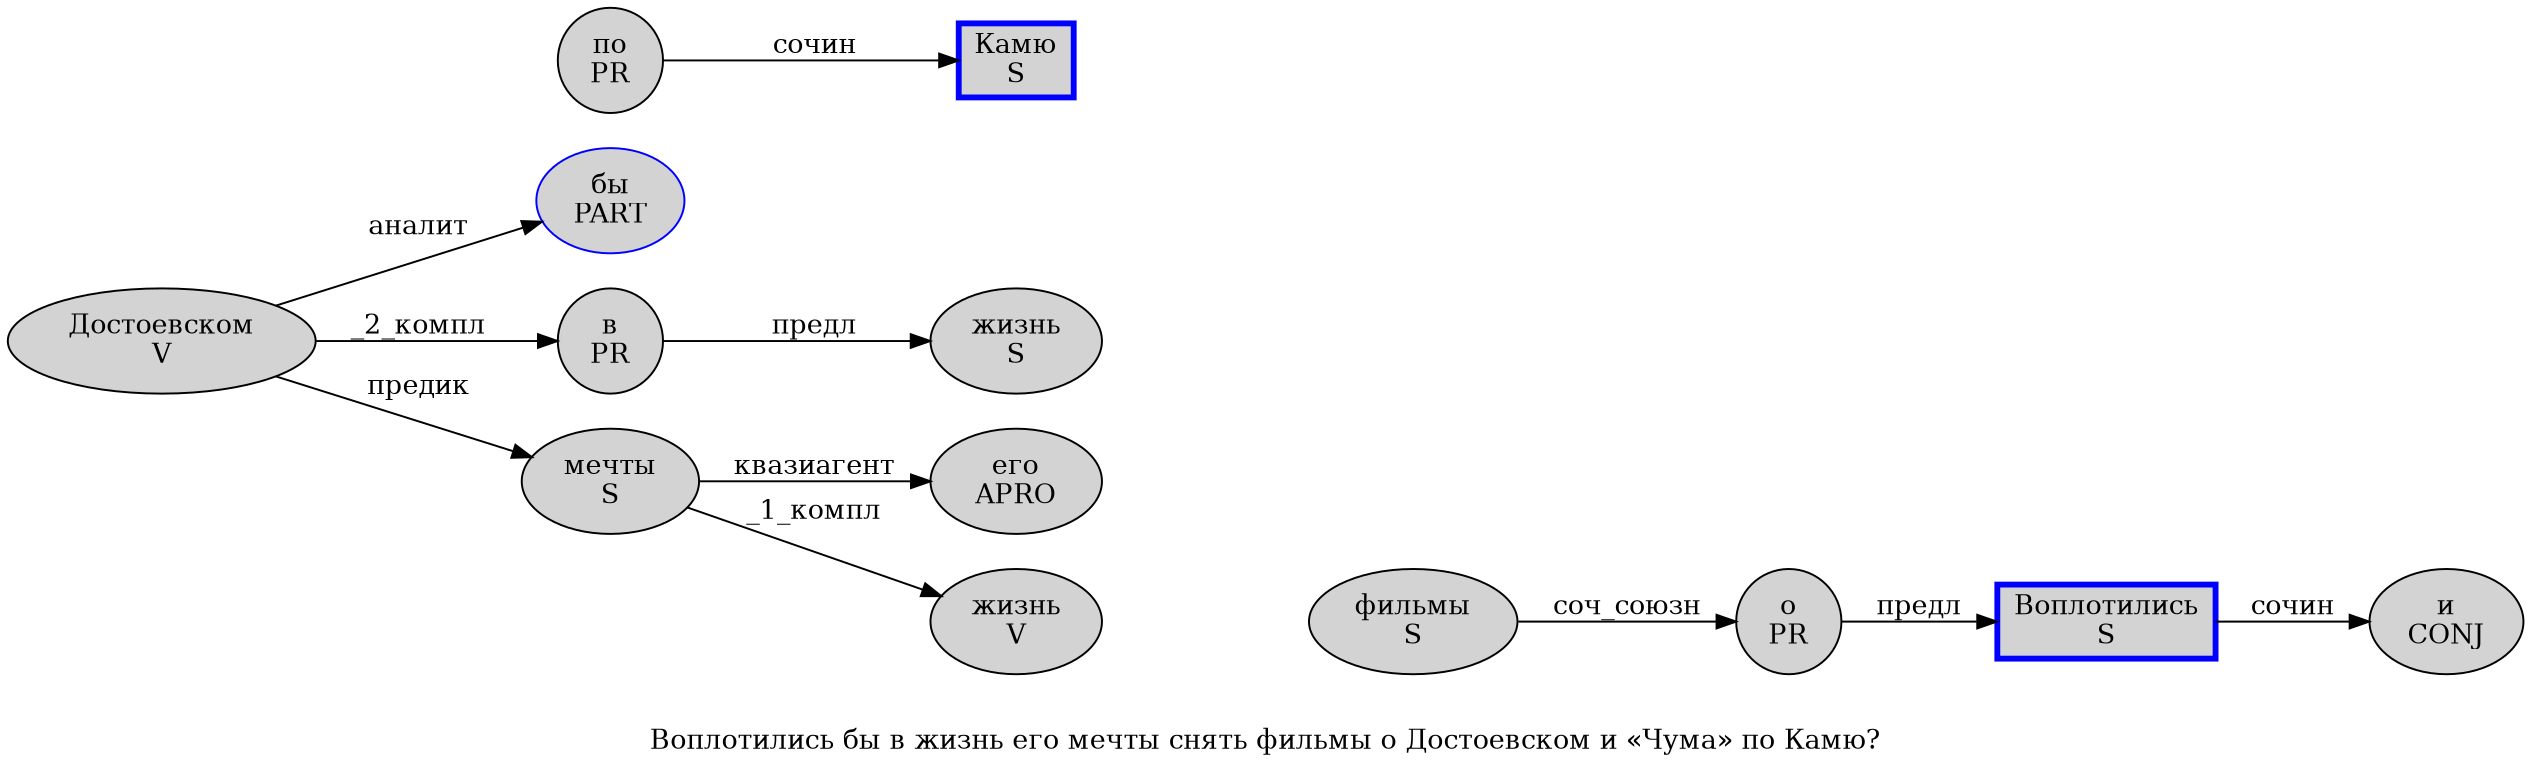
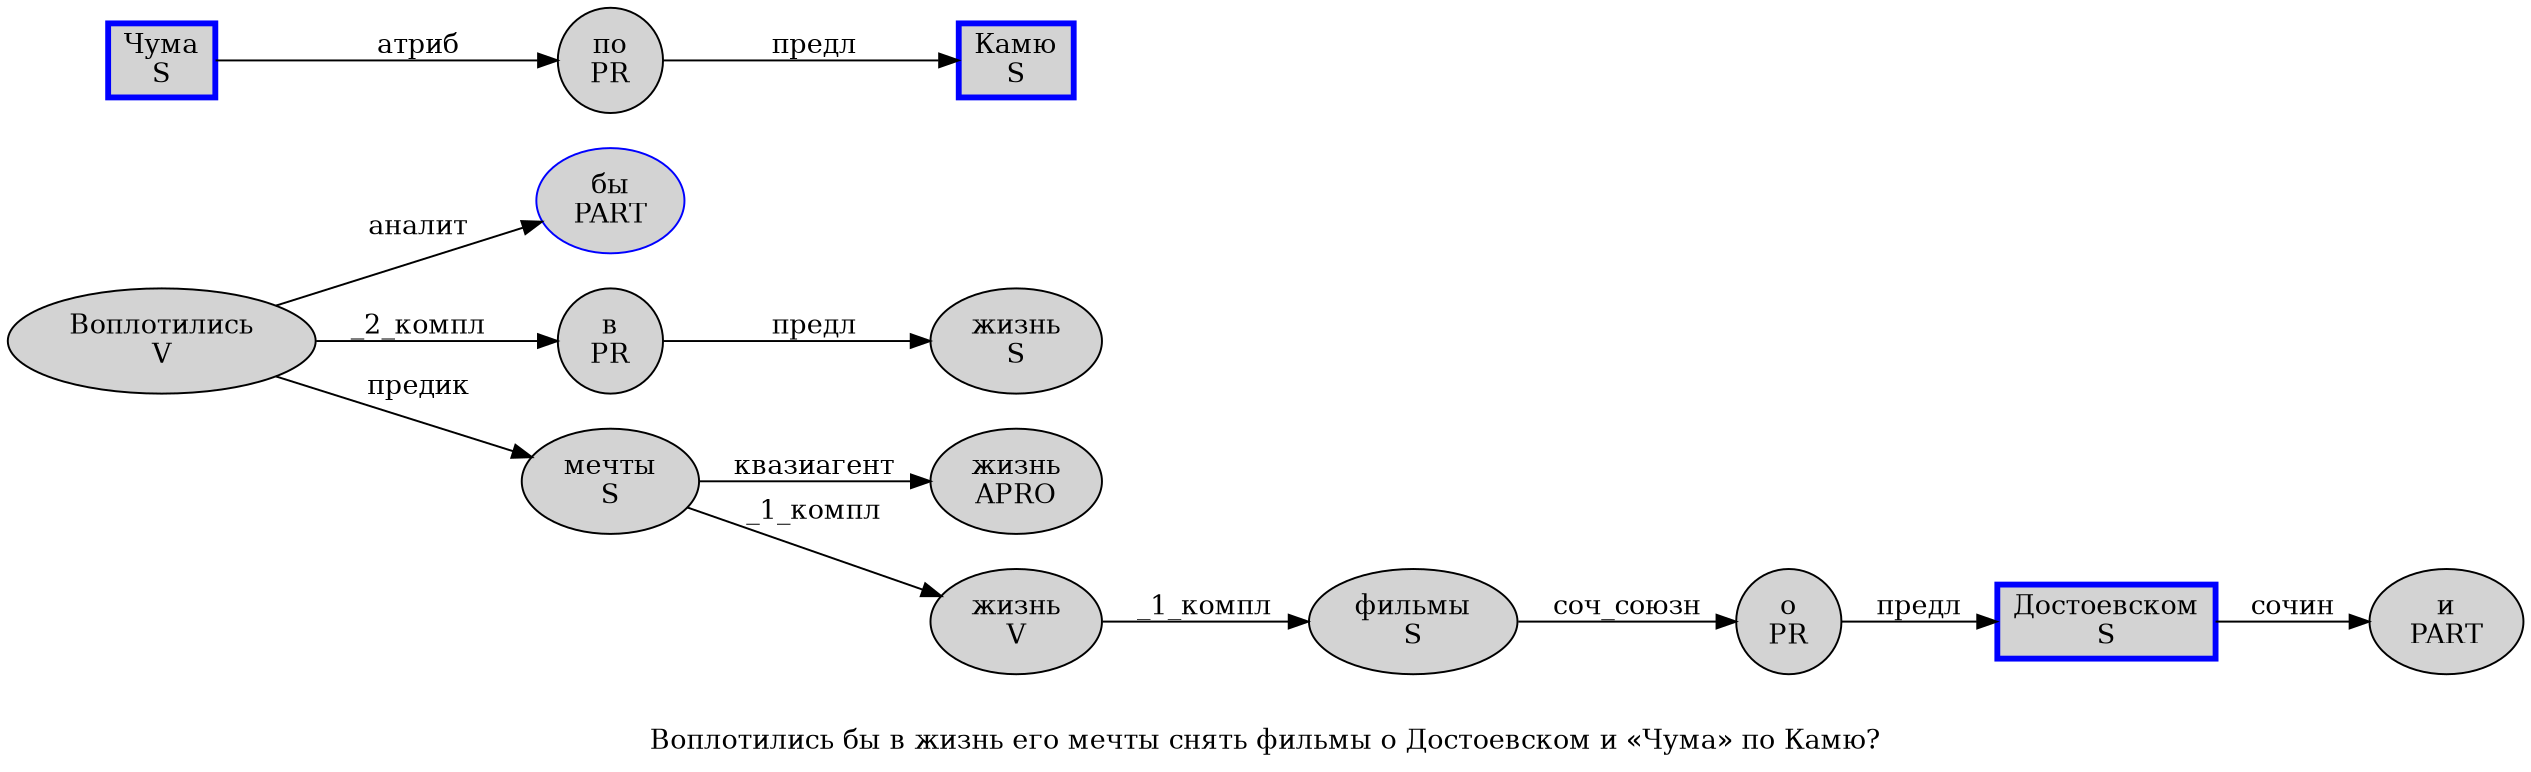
(815, 46) -> (815, 46)
none -> (162, 60)
(162, 341) -> (162, 341)
(1016, 481) -> (1016, 481)
none -> (1195, 622)
(2106, 622) -> (2106, 622)
(2446, 622) -> (2446, 622)
